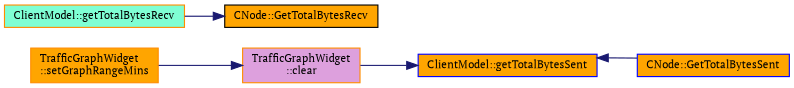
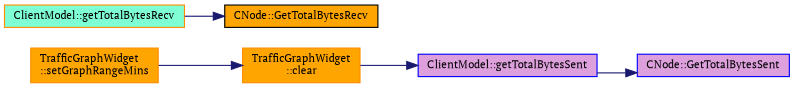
(623, 58) -> (611, 73)
(301, 65) -> (301, 65)
(508, 65) -> (508, 65)
(713, 65) -> (713, 65)
